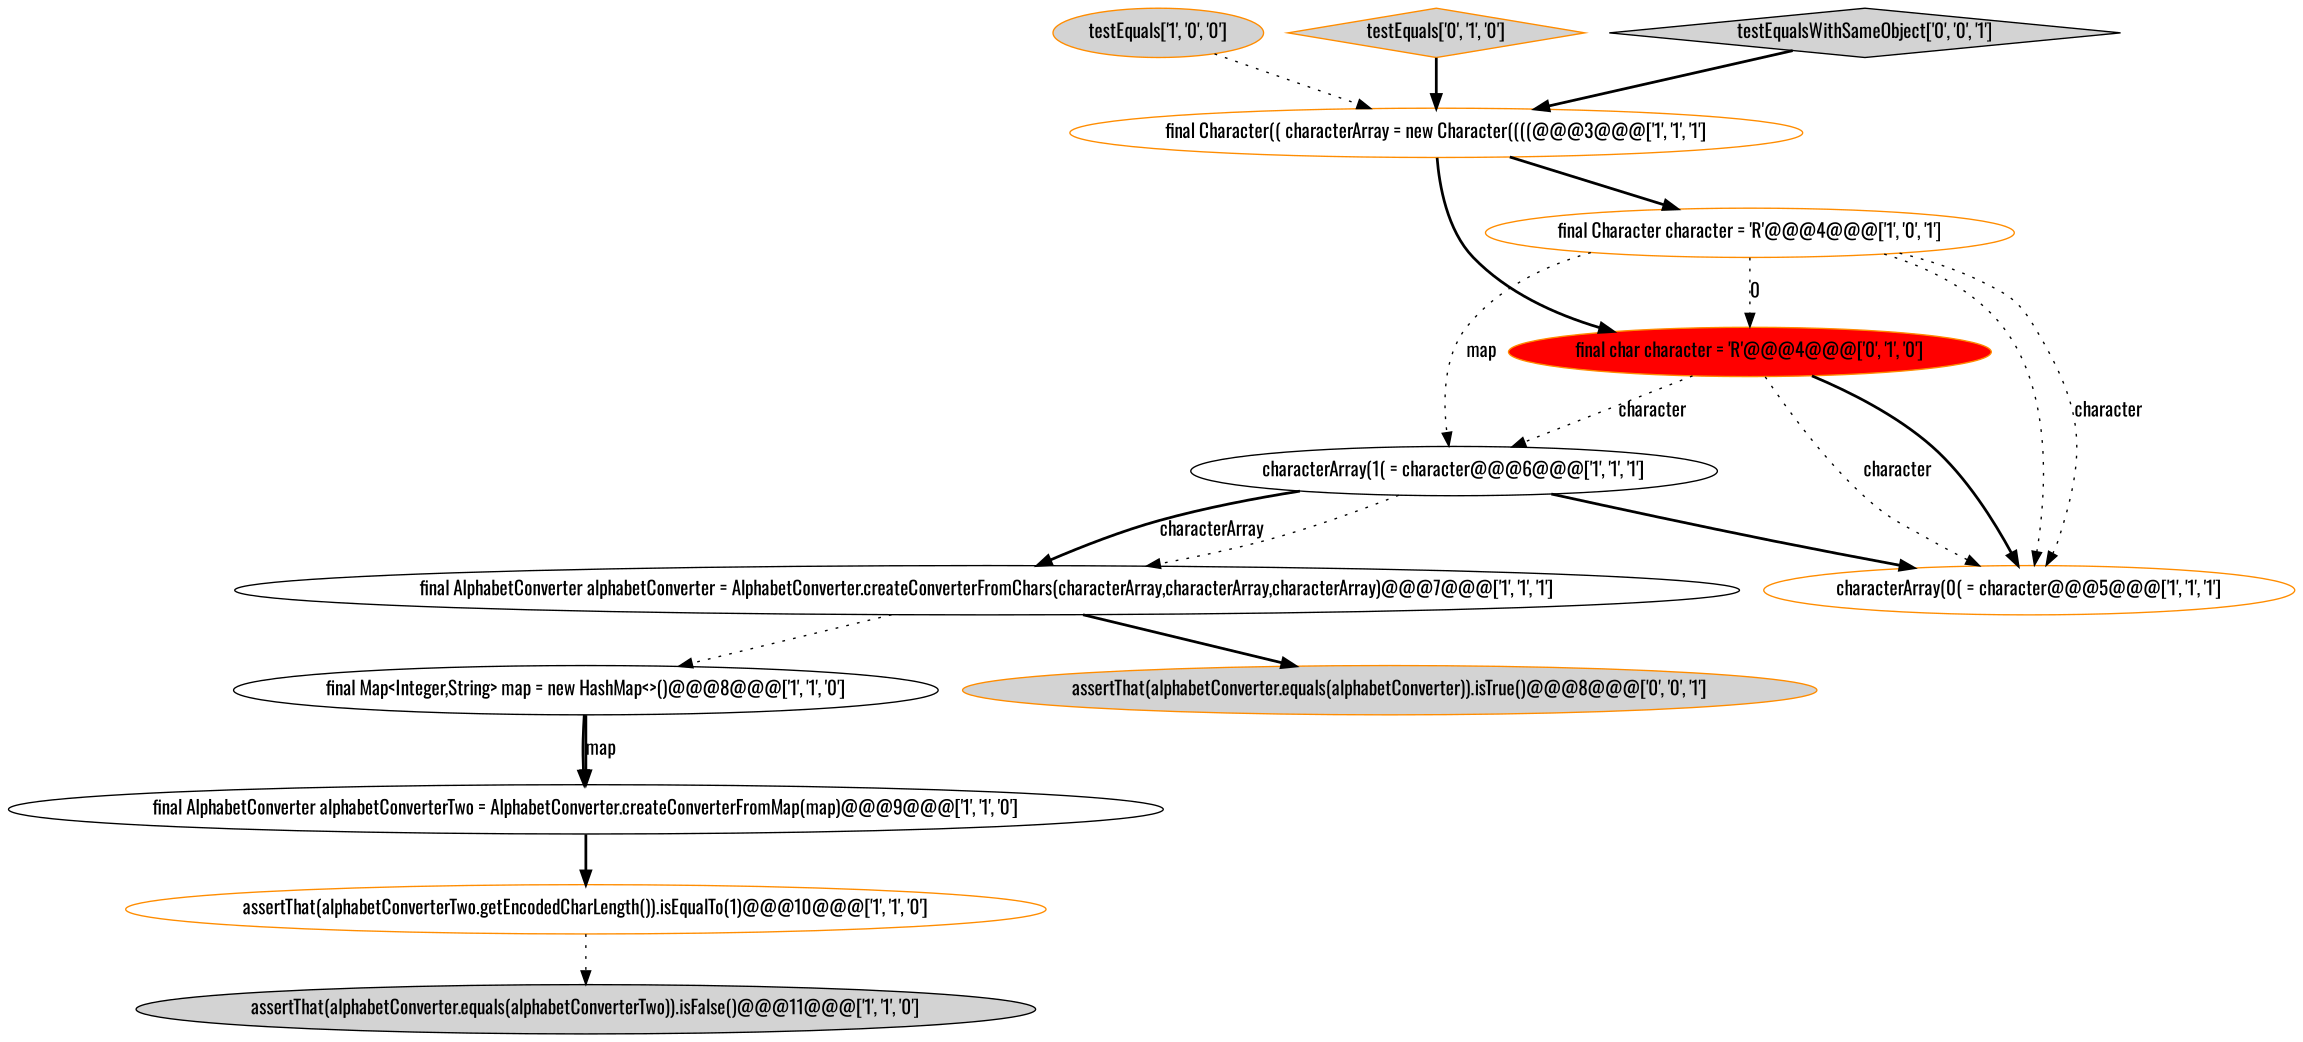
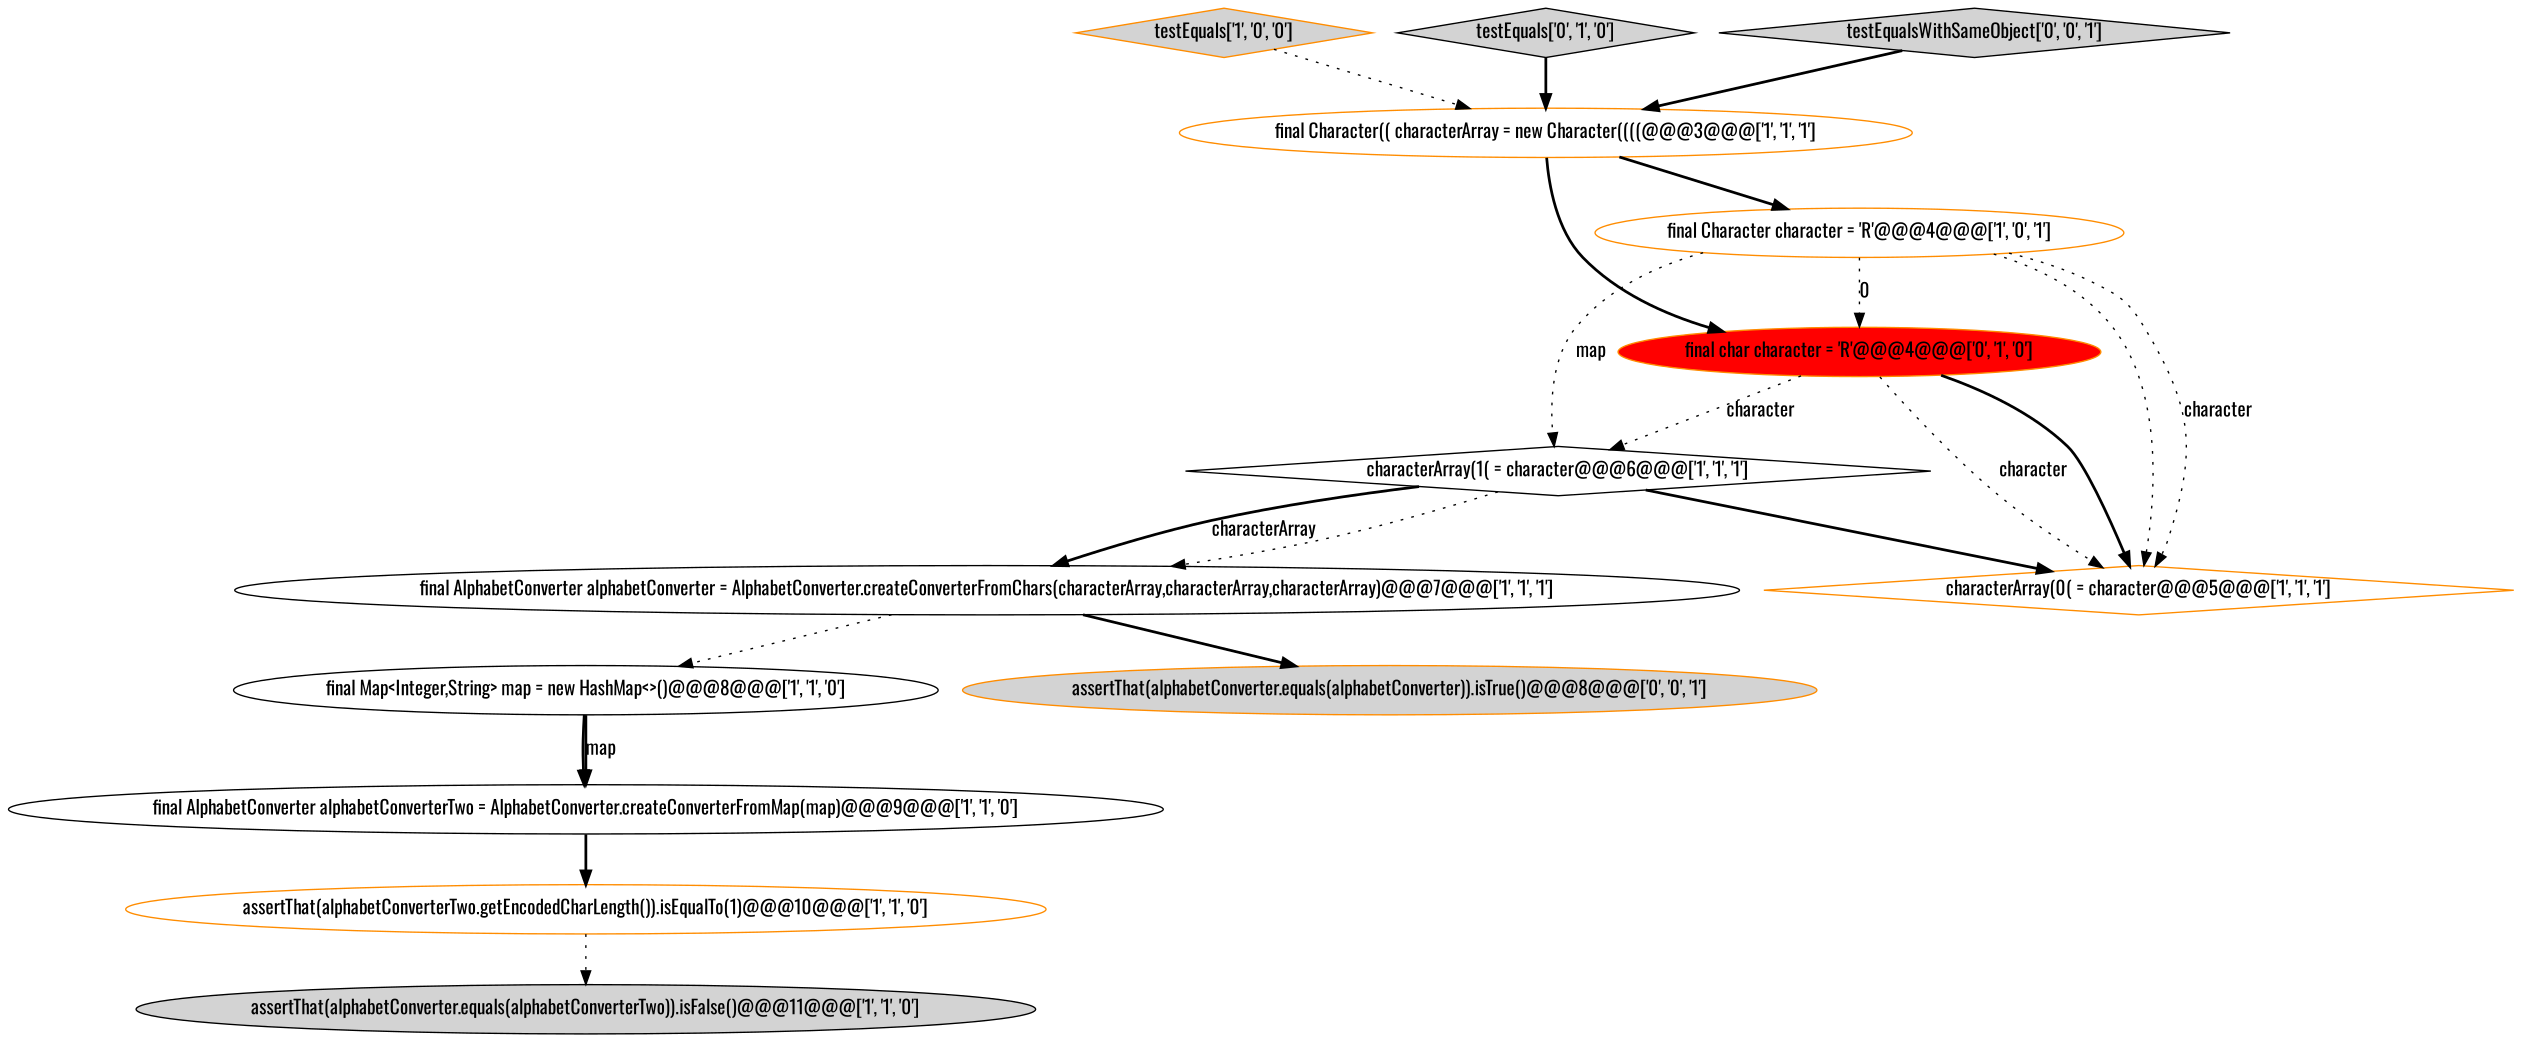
(1158, 33) -> (1224, 33)
(1436, 33) -> (1546, 33)
(1454, 471) -> (1558, 471)
(2029, 590) -> (2139, 590)
